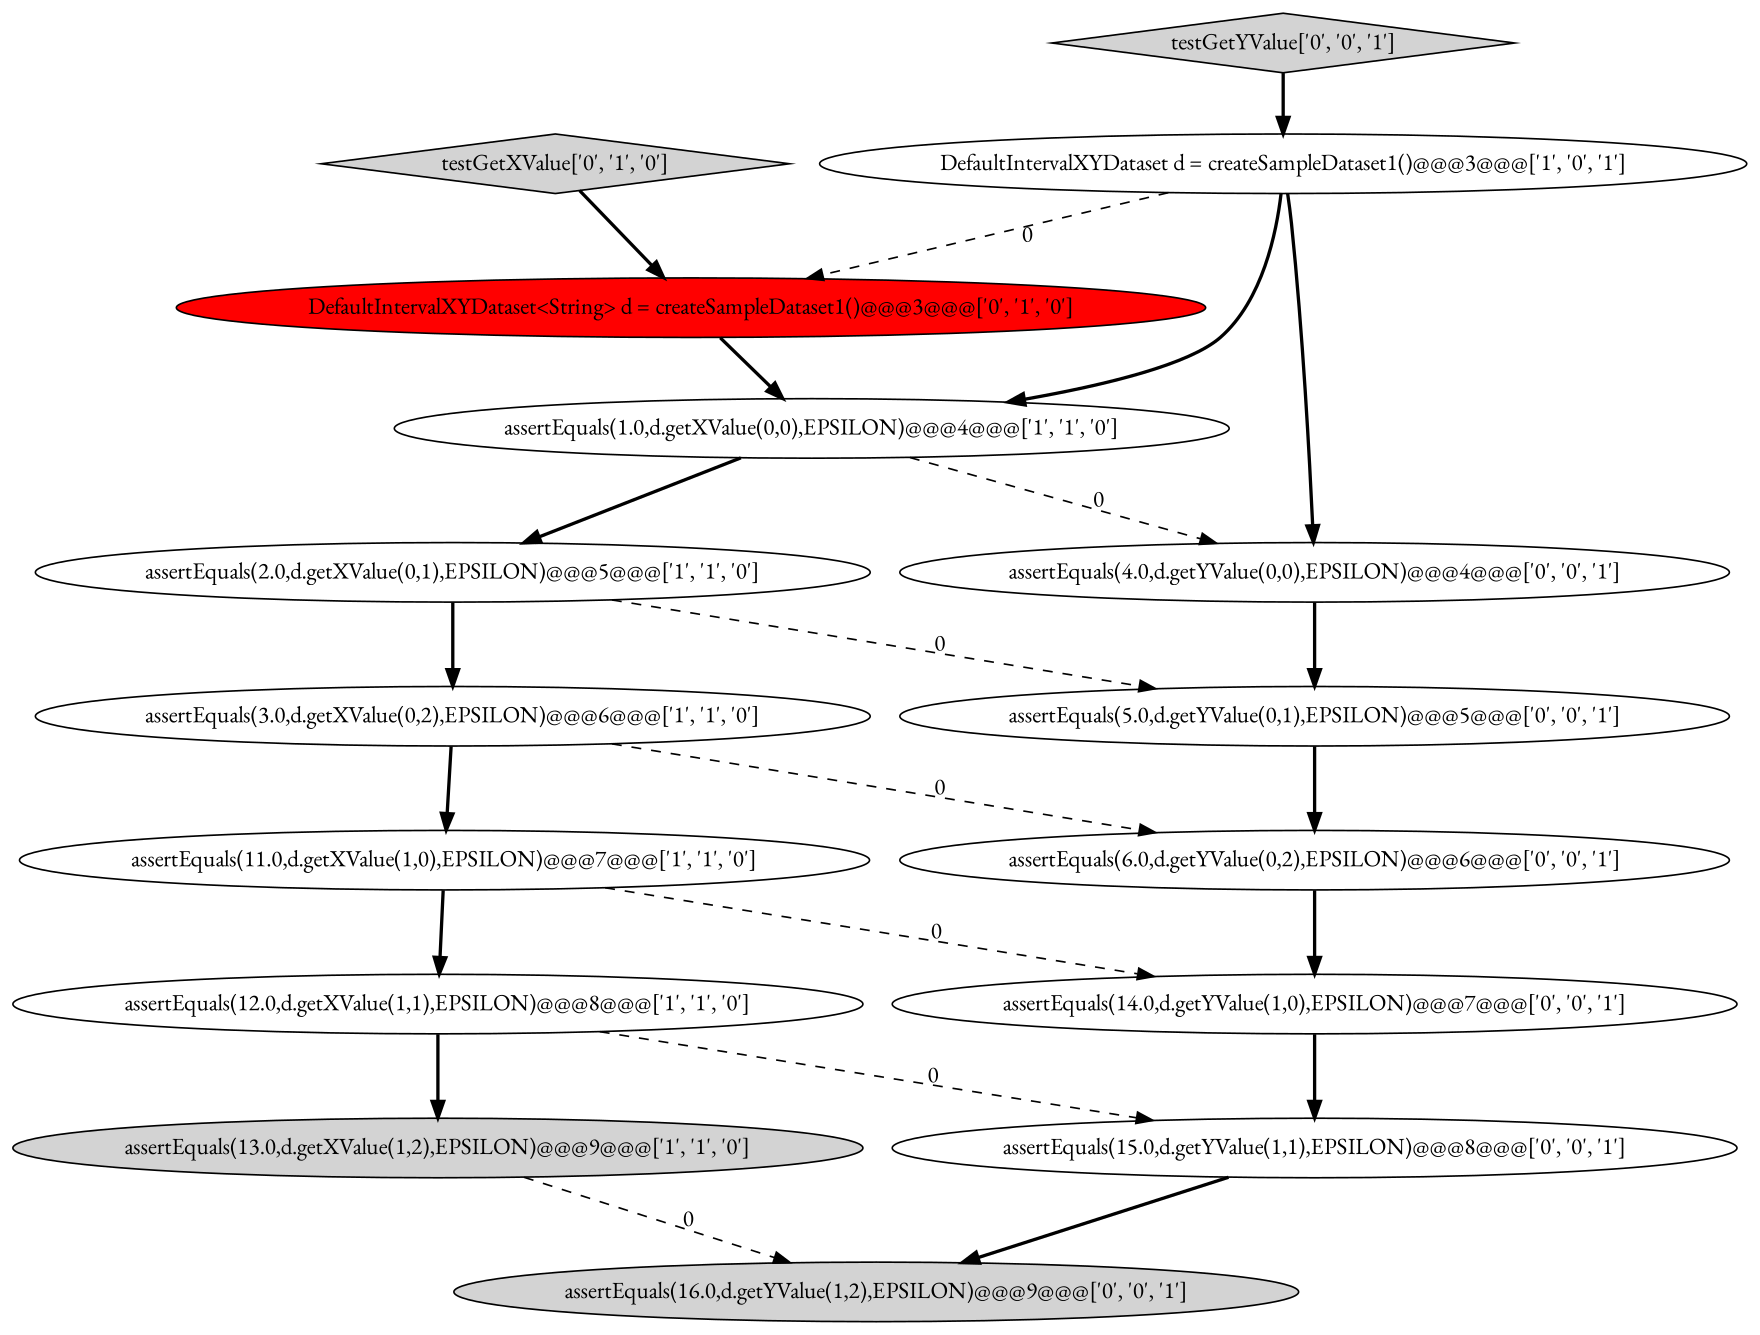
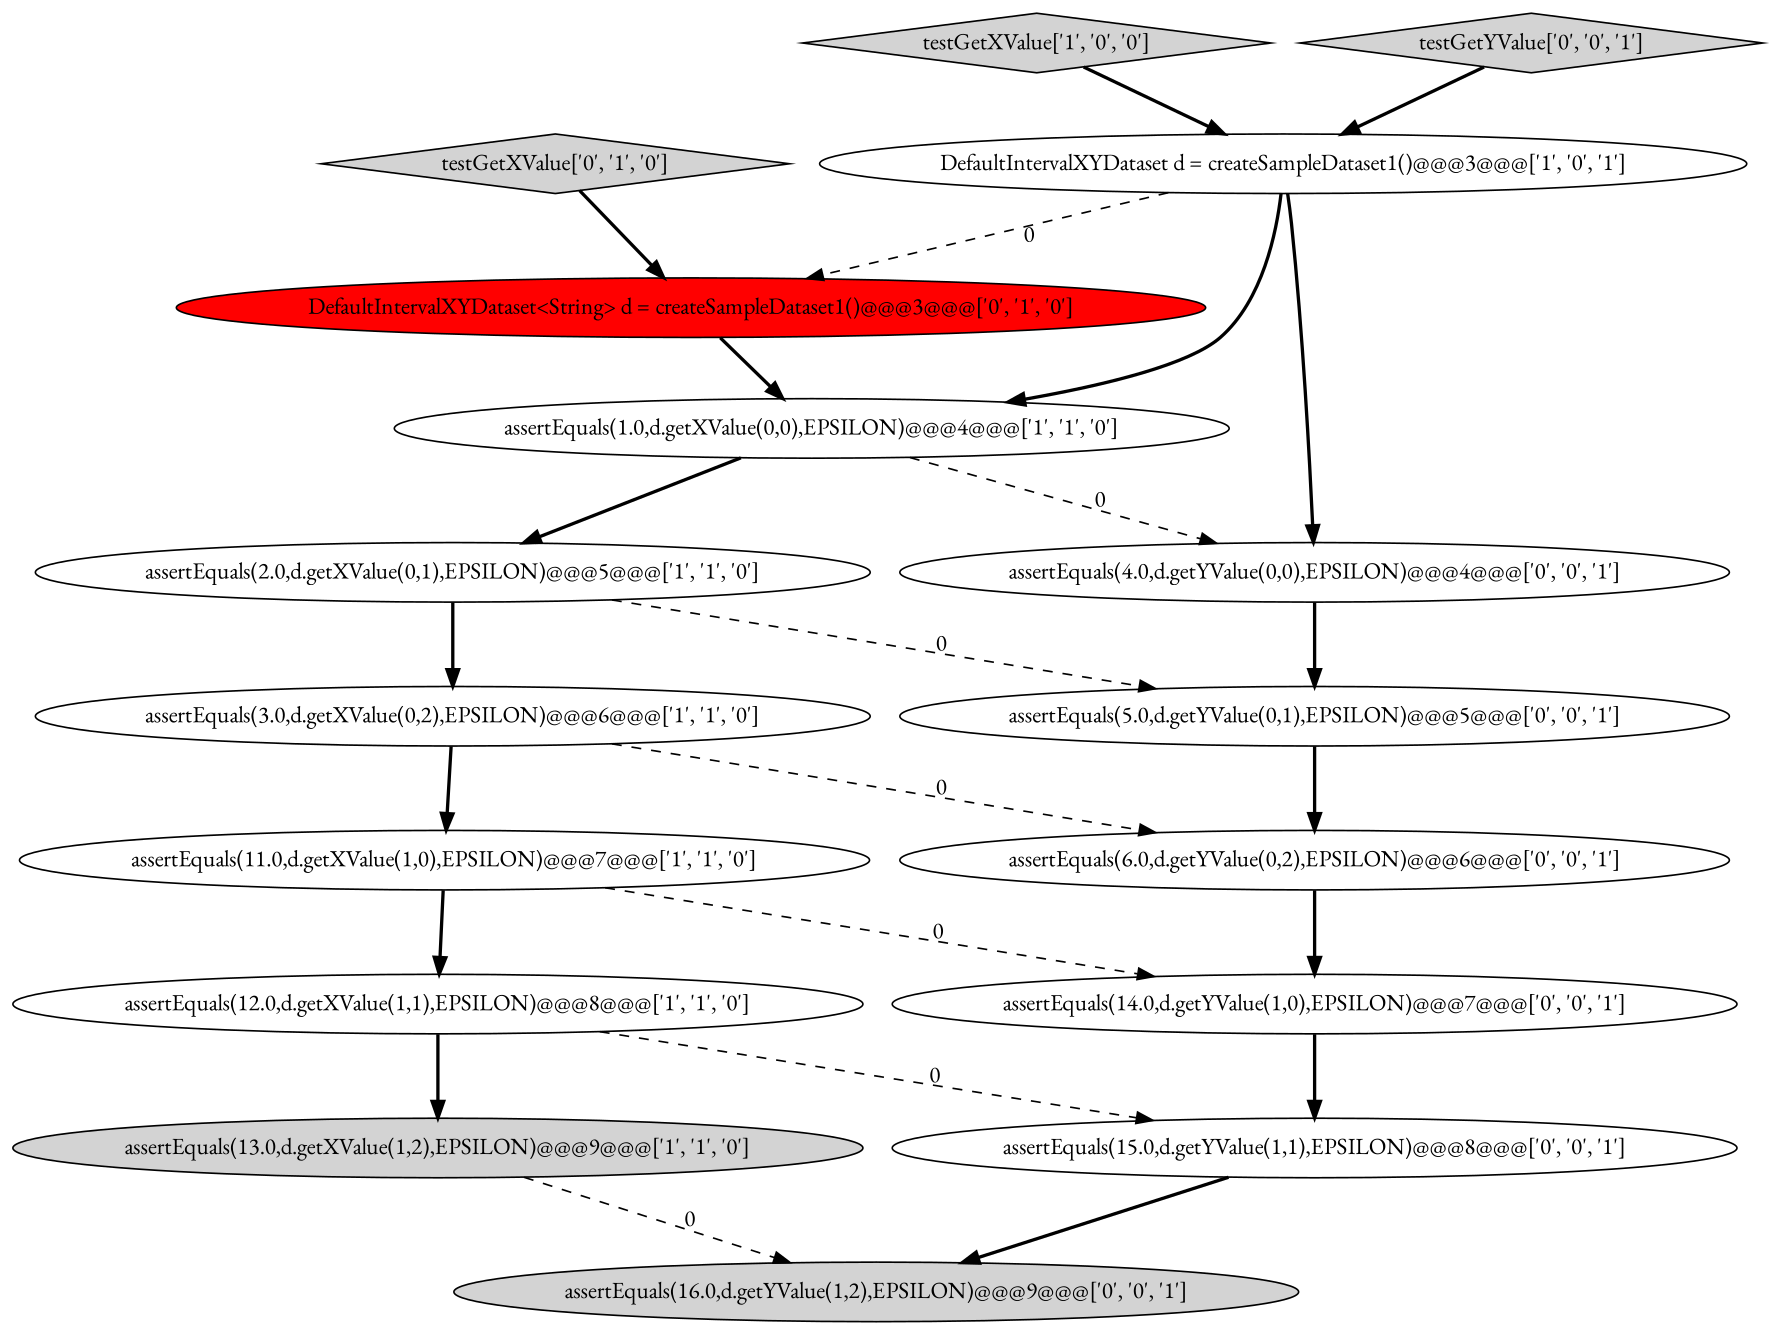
none -> (1037, 43)
